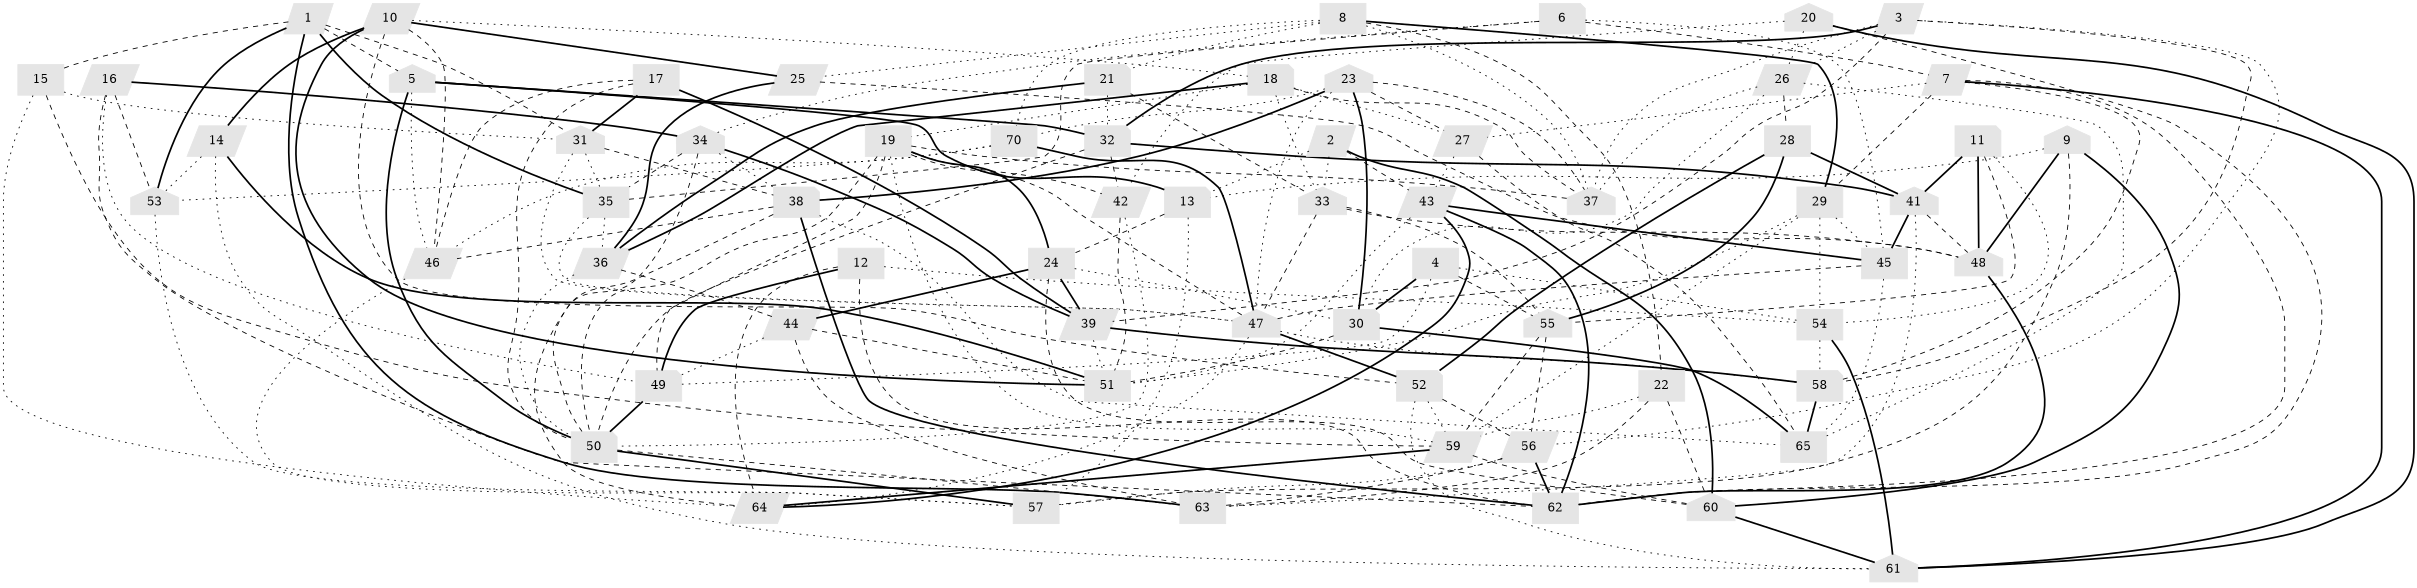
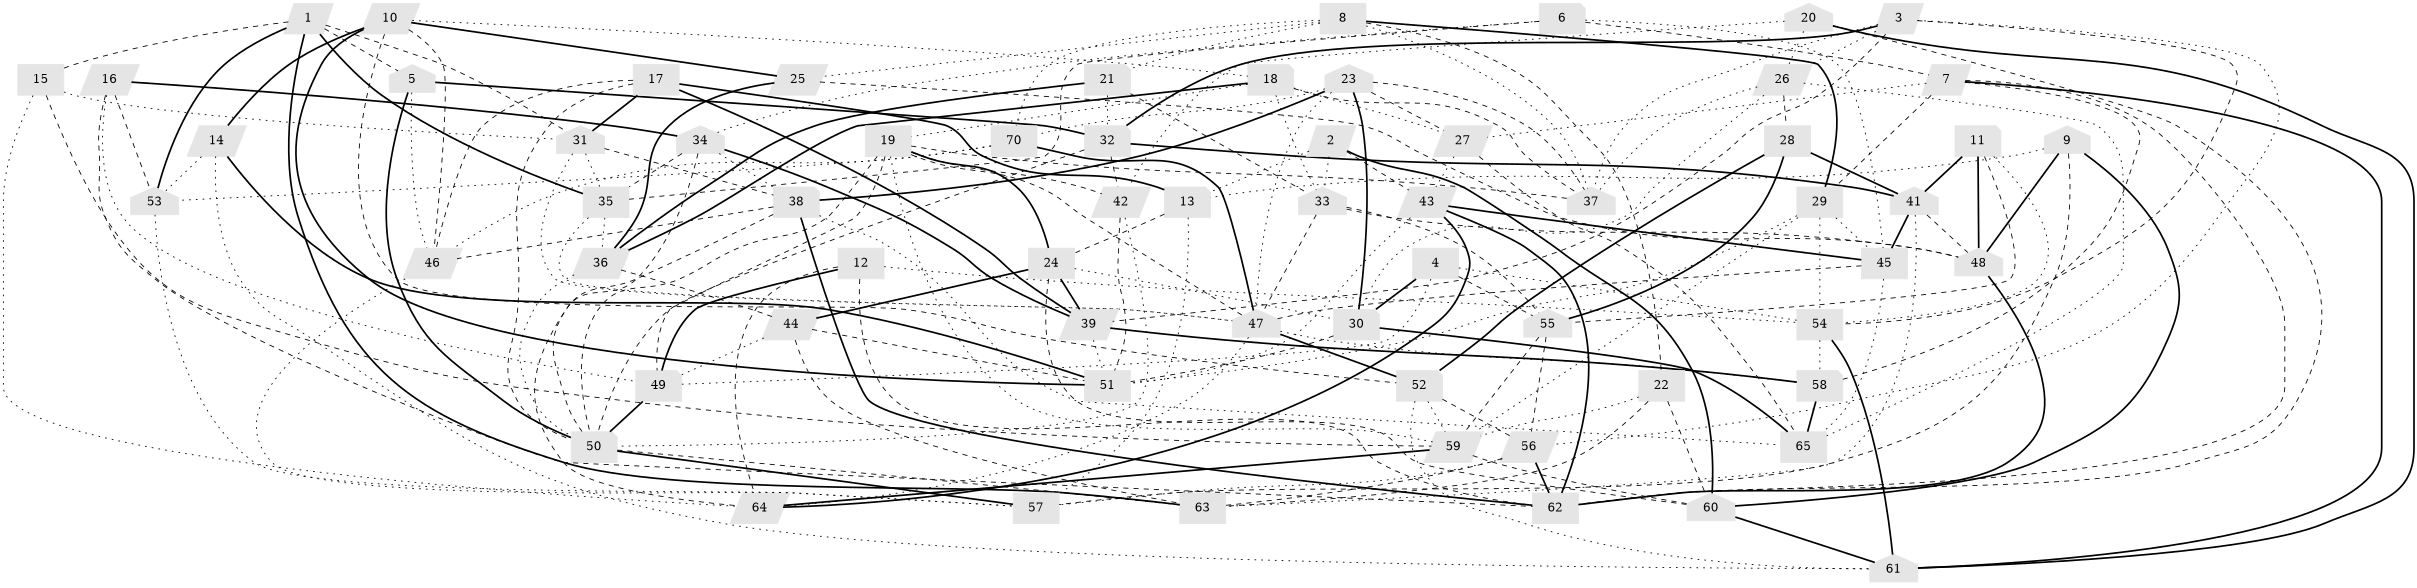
(921, 127) -> (941, 124)
(2222, 173) -> (2204, 153)
